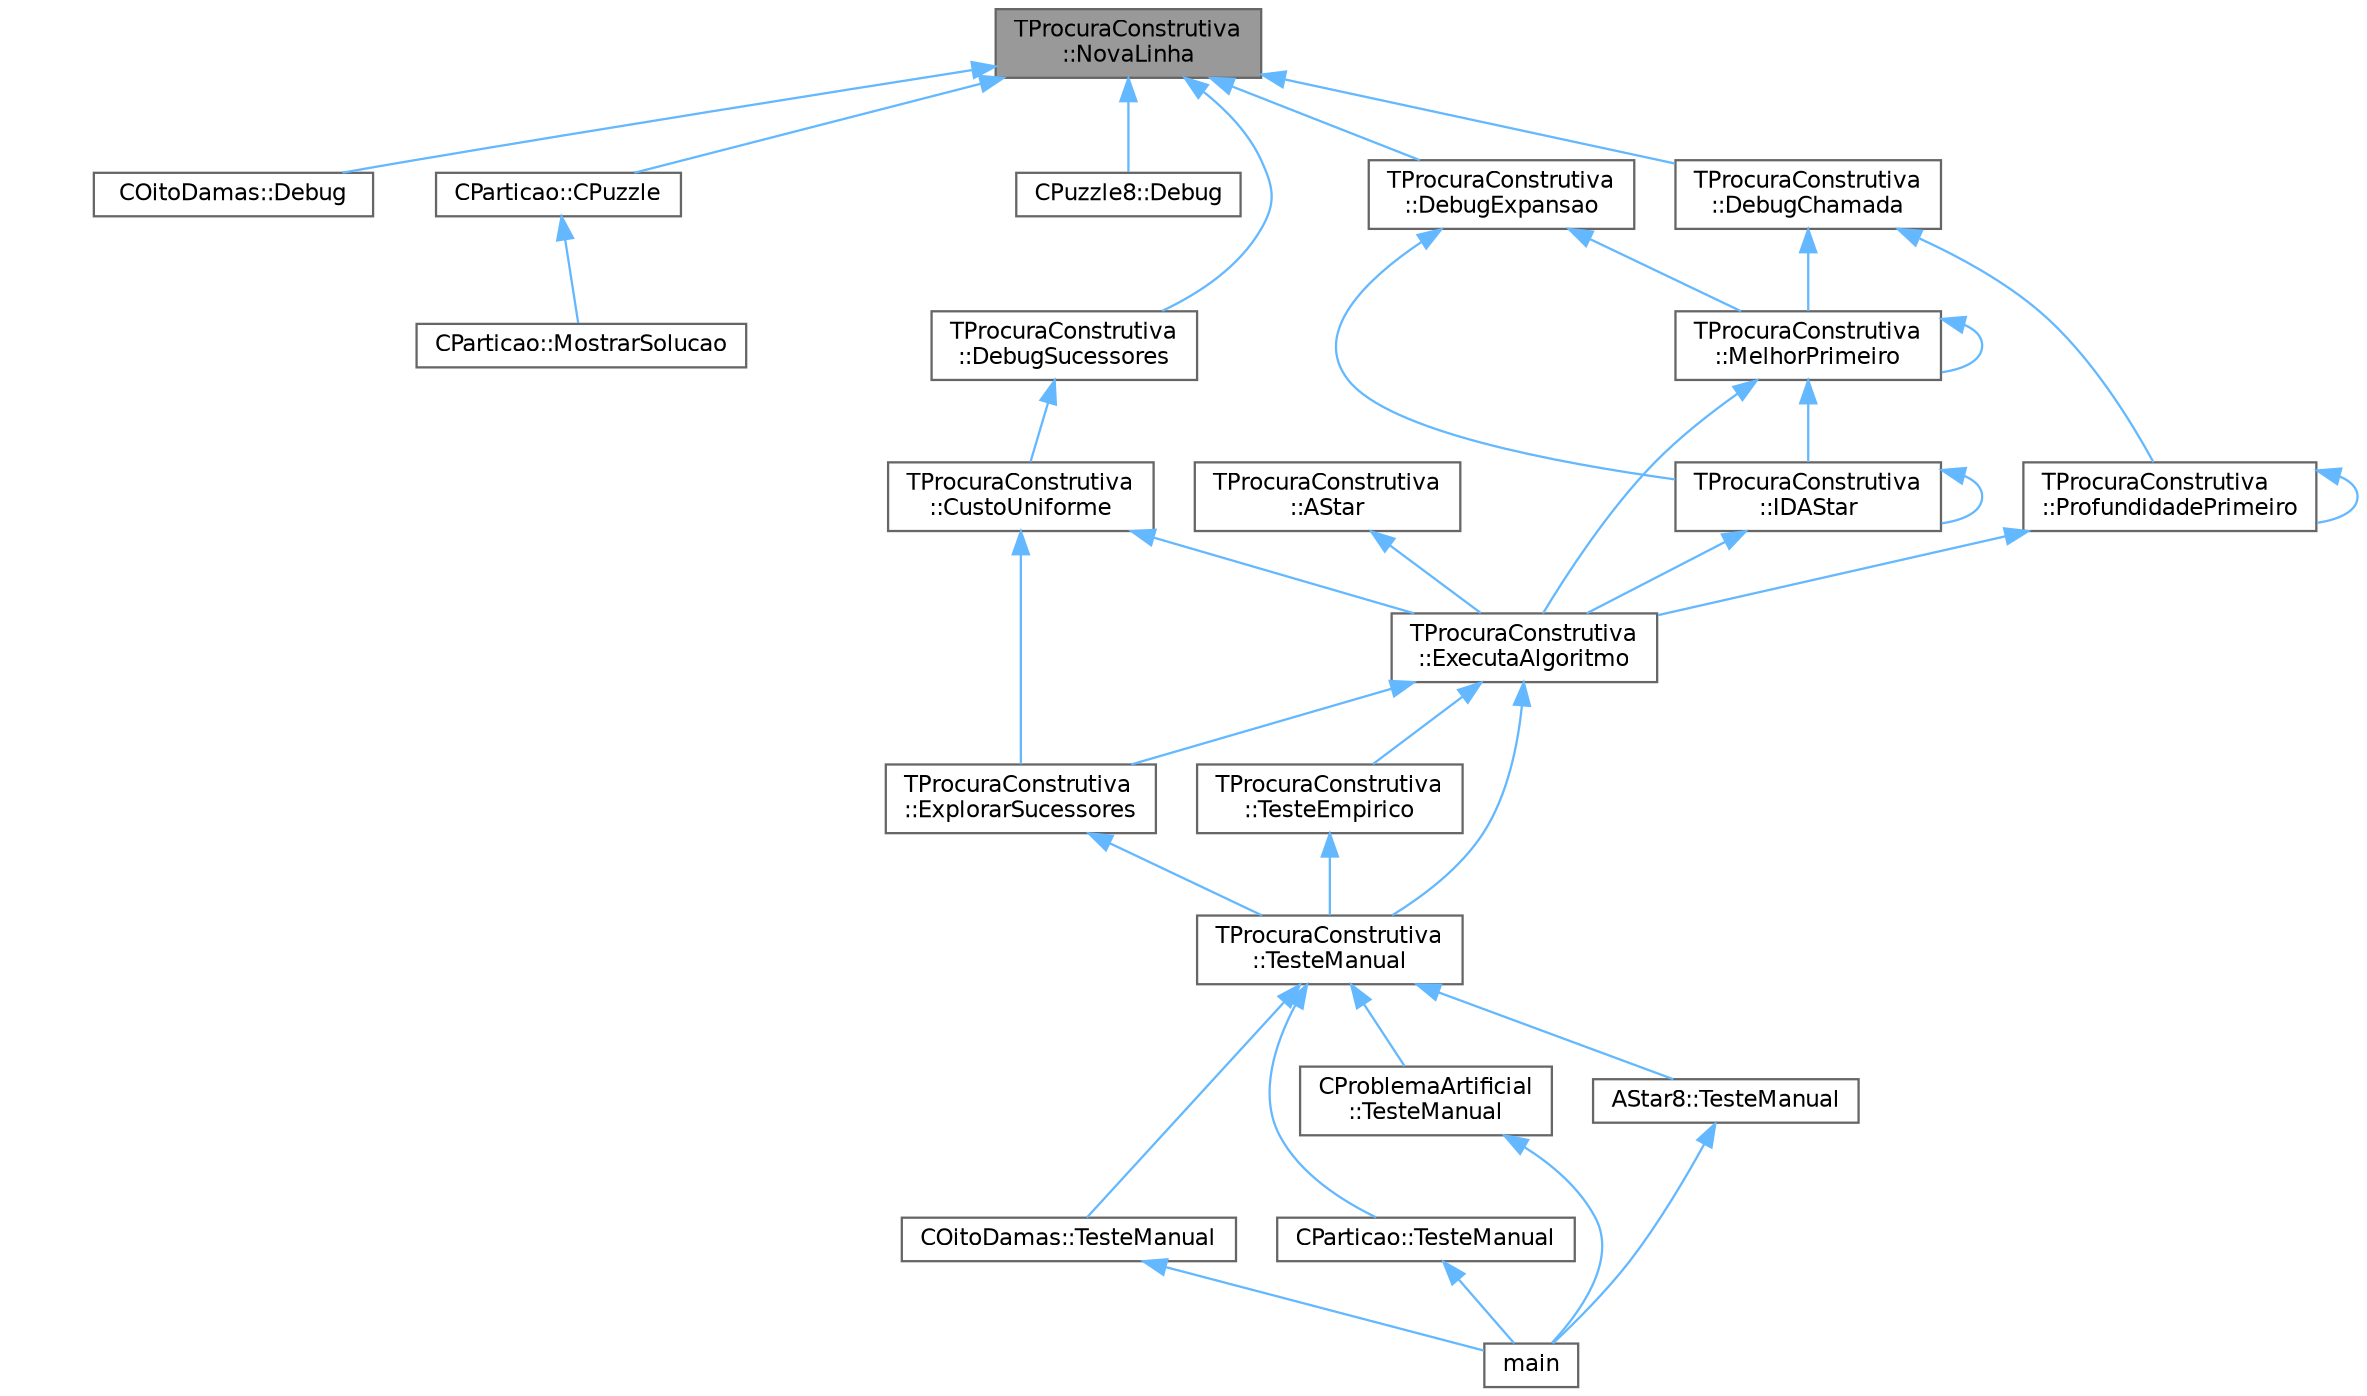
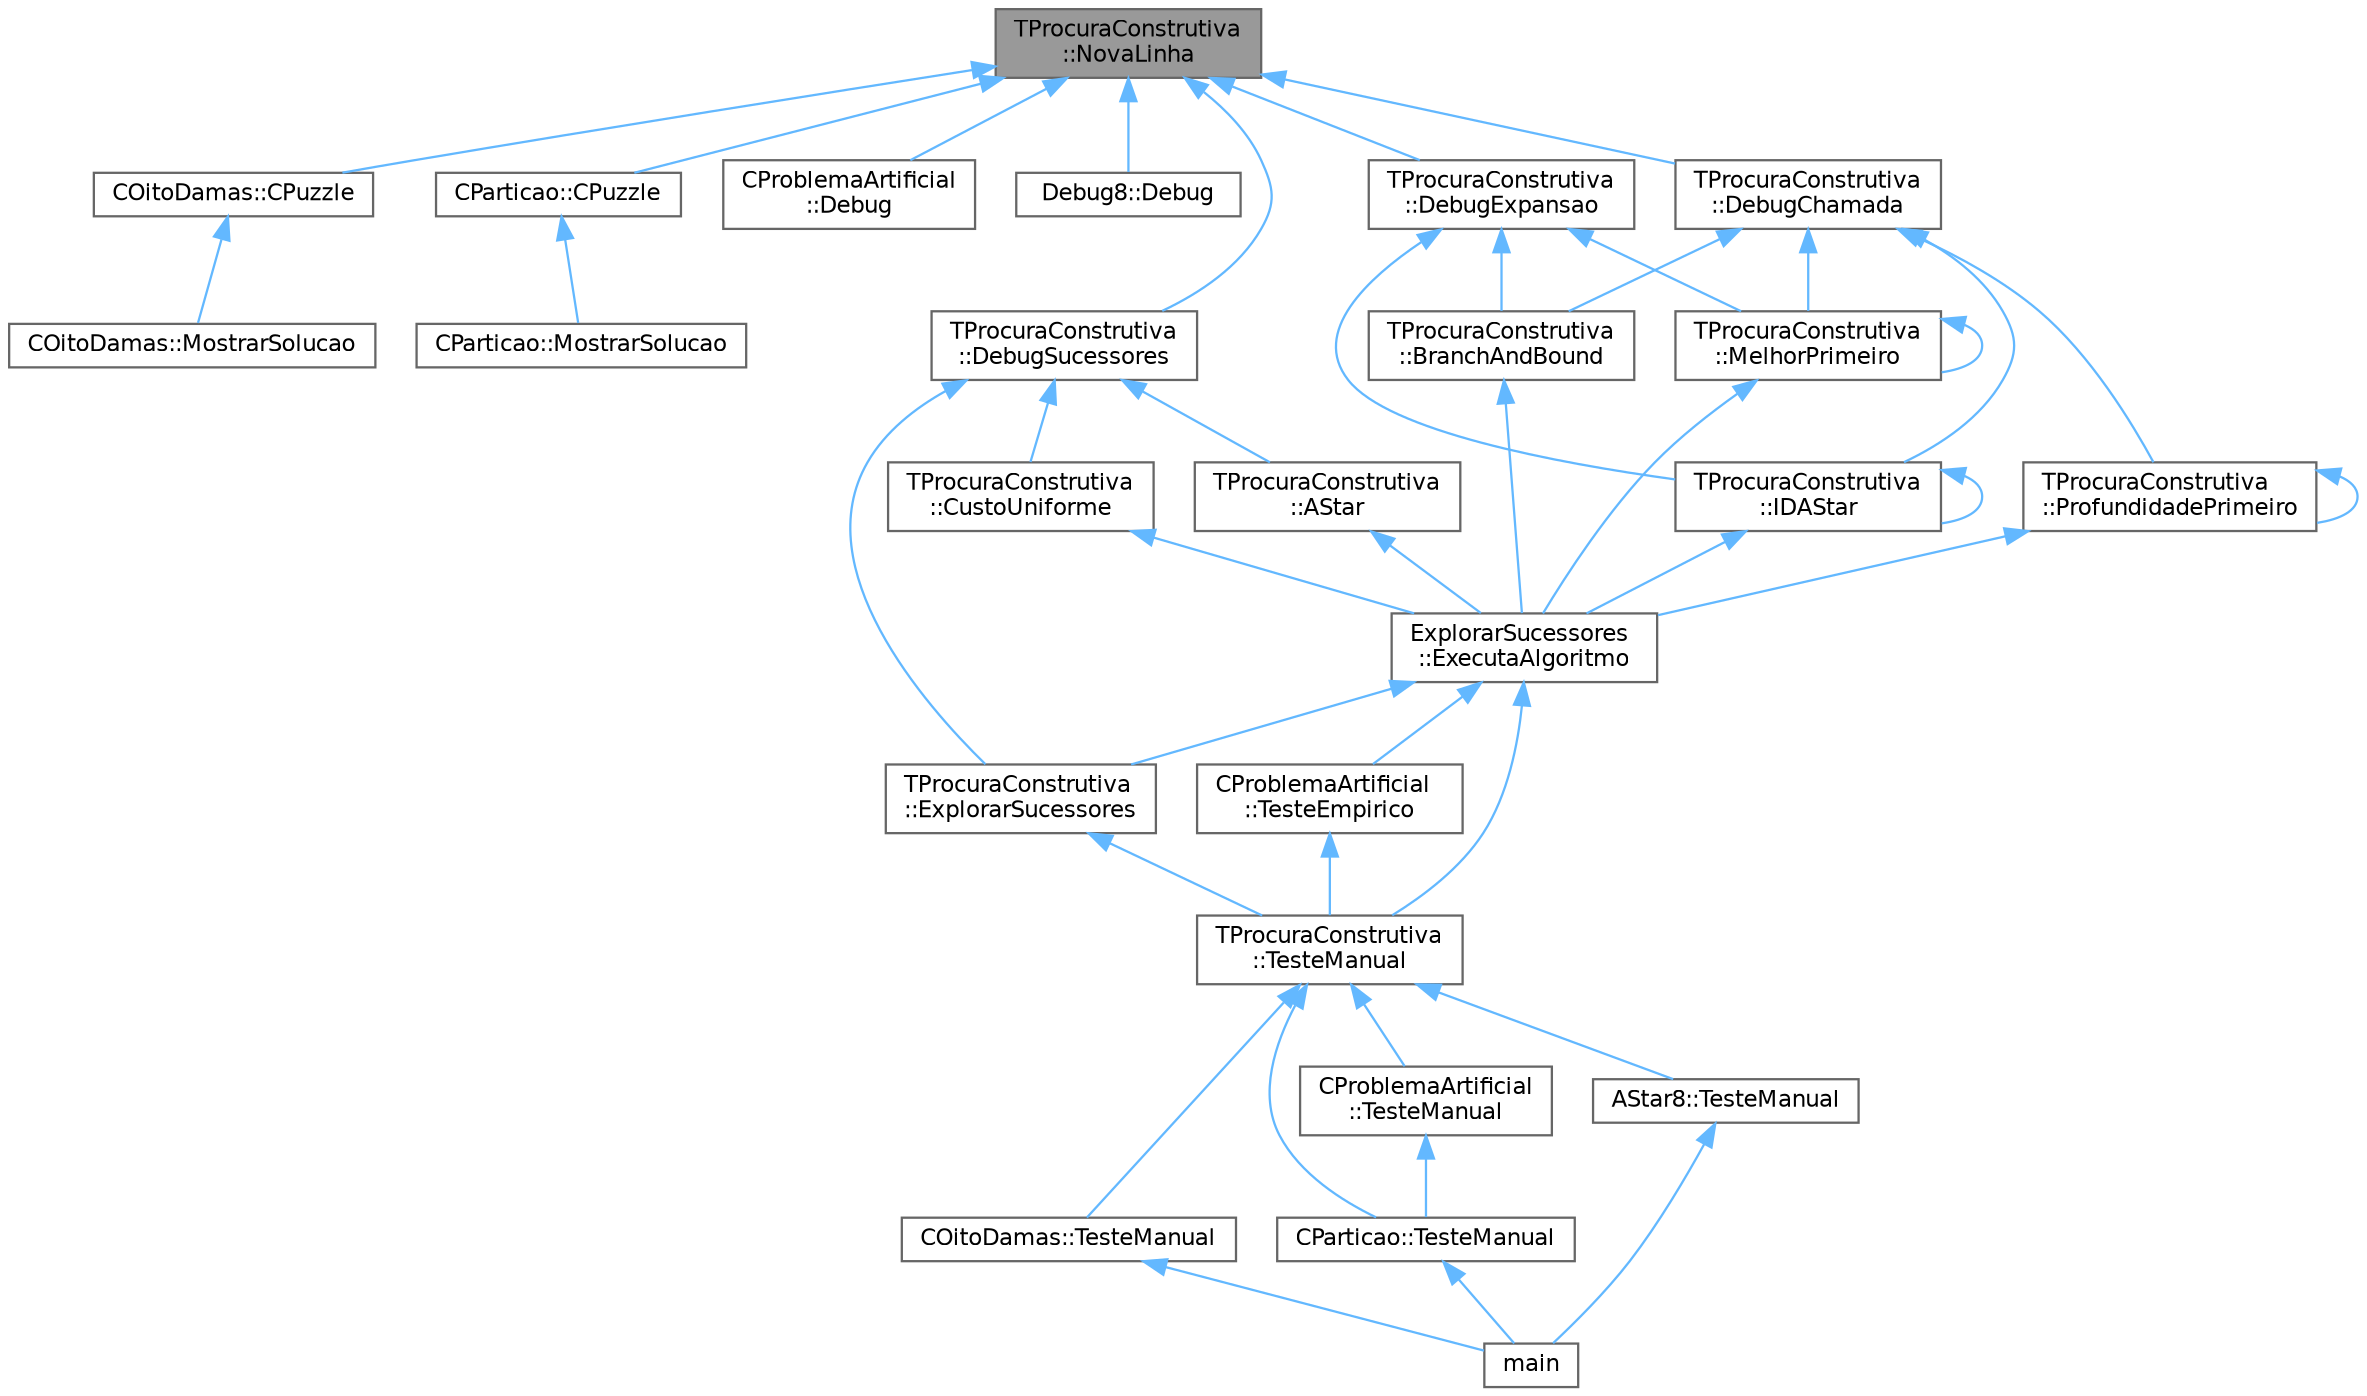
(233, 195) -> (233, 195)
none -> (849, 195)
(1128, 195) -> (1128, 195)
none -> (192, 346)
none -> (1502, 346)
none -> (1206, 427)
(1808, 433) -> (2013, 357)
(1524, 648) -> (1524, 648)
(1021, 659) -> (859, 578)
(1330, 799) -> (1330, 799)
(1601, 1237) -> (1426, 1188)
